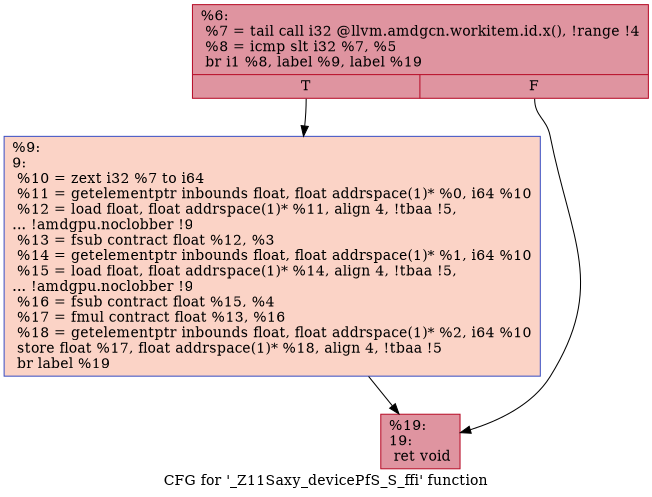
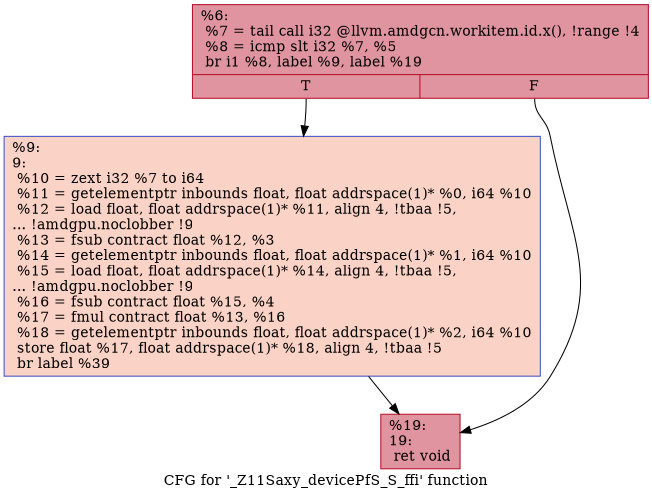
(62, 364) -> (62, 364)
